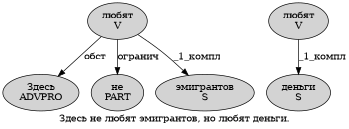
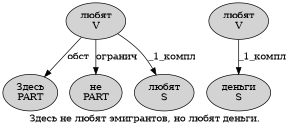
(41, 93) -> (30, 93)
(205, 93) -> (164, 93)
